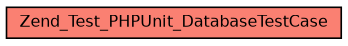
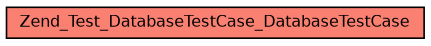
(174, 23) -> (215, 23)
